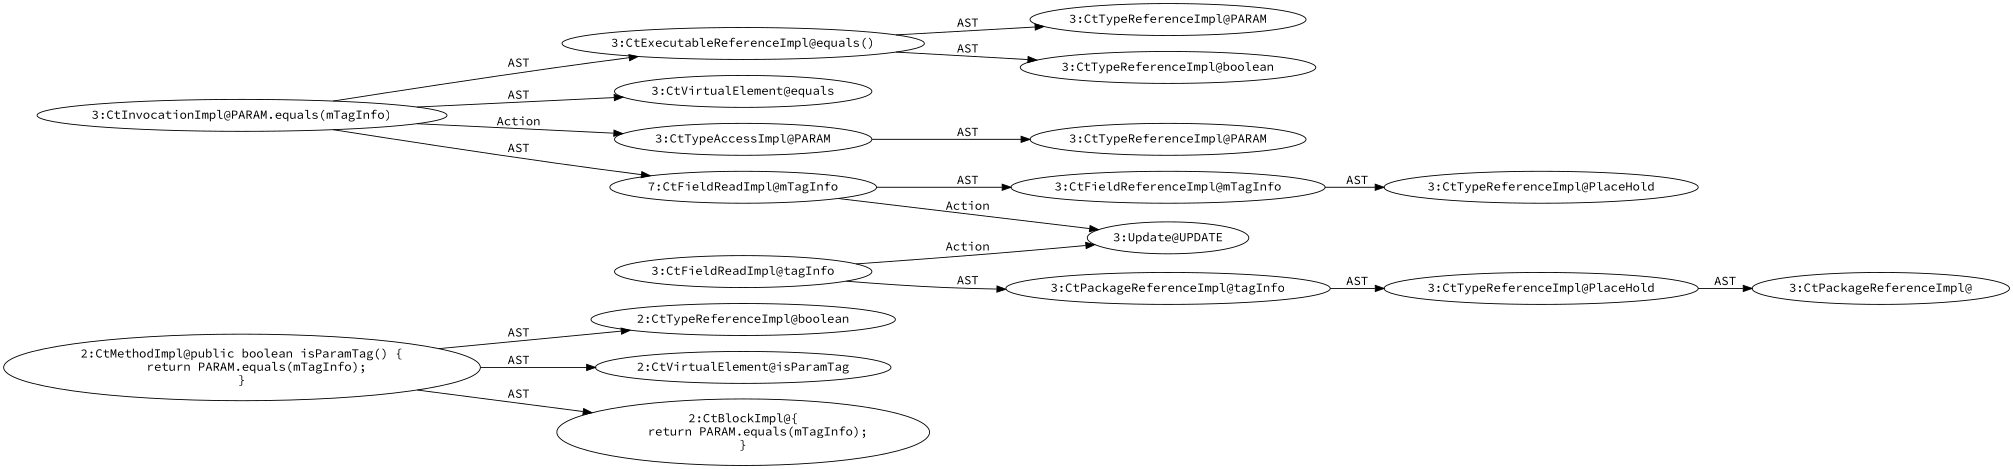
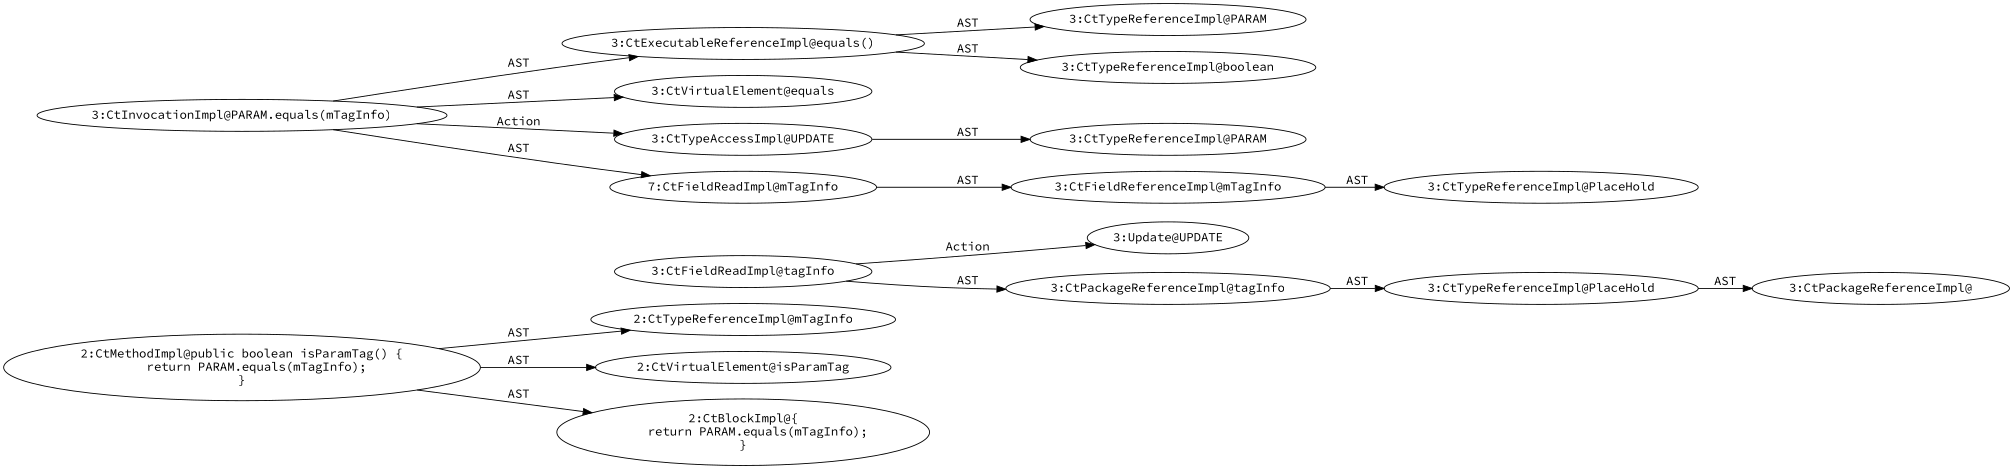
(743, 139) -> (743, 139)
(964, 214) -> none
(743, 320) -> (743, 320)
